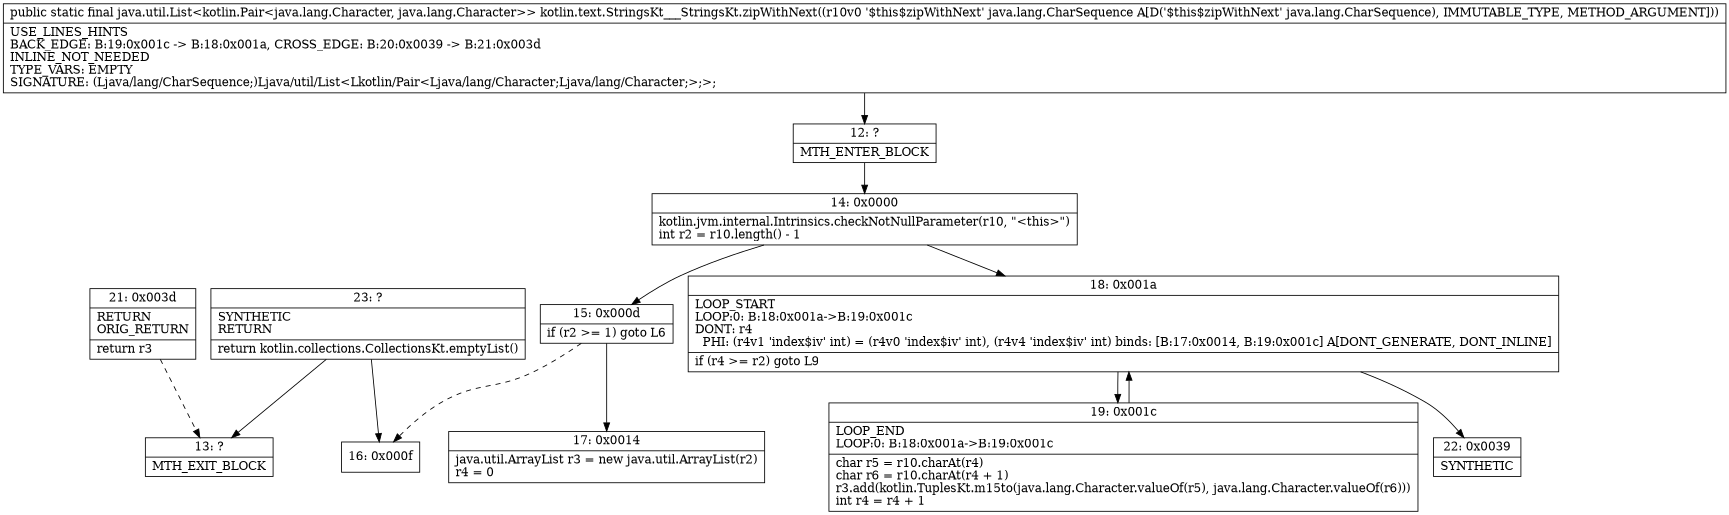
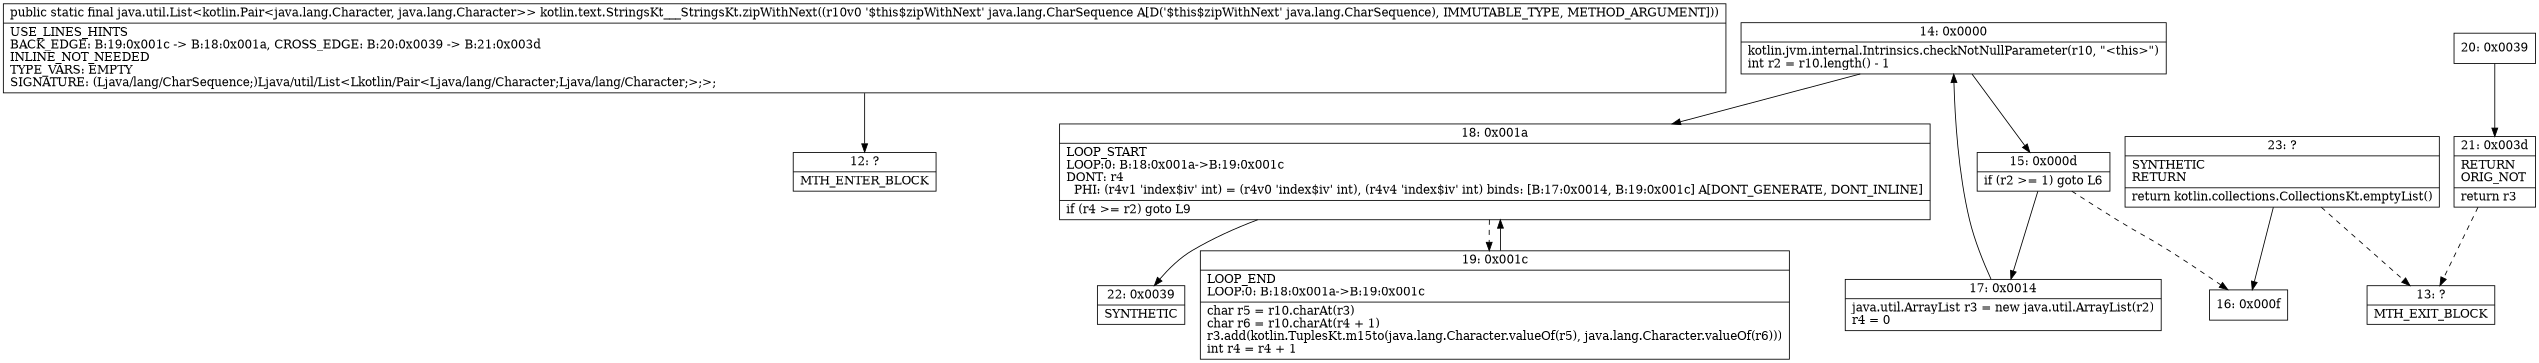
none -> (2495, 48)
(865, 174) -> (1962, 183)
(143, 330) -> (2494, 178)
(1118, 383) -> (1489, 231)
(282, 396) -> (2362, 244)
(910, 463) -> (1281, 311)
